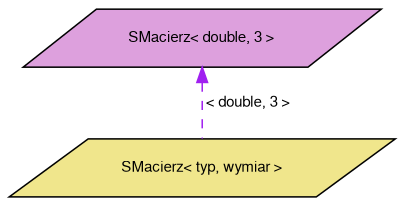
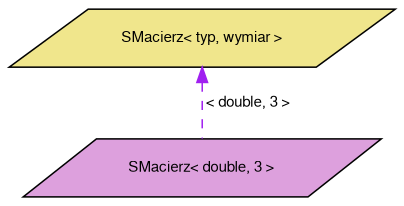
(202, 111) -> (202, 111)
